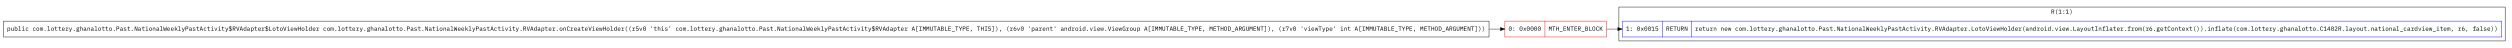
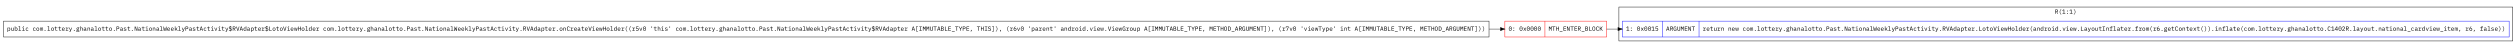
(1677, 29) -> (1681, 29)
